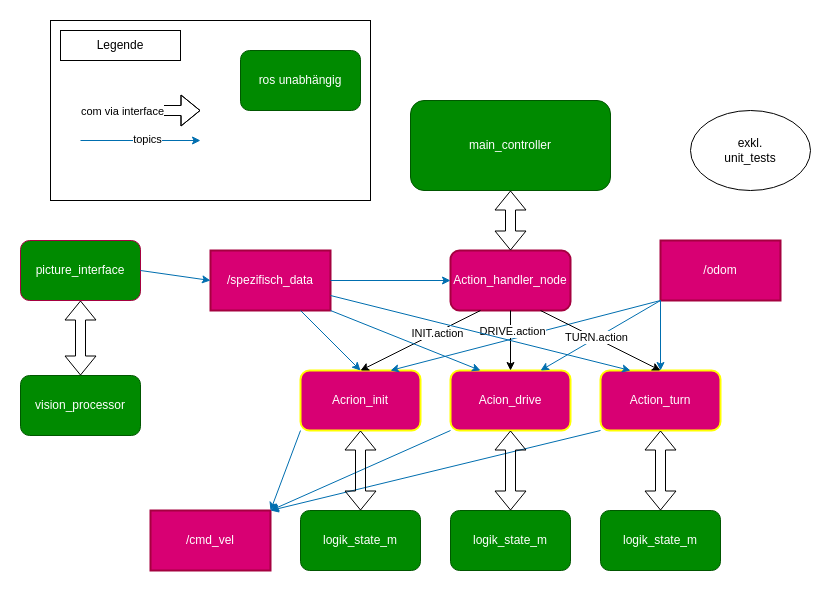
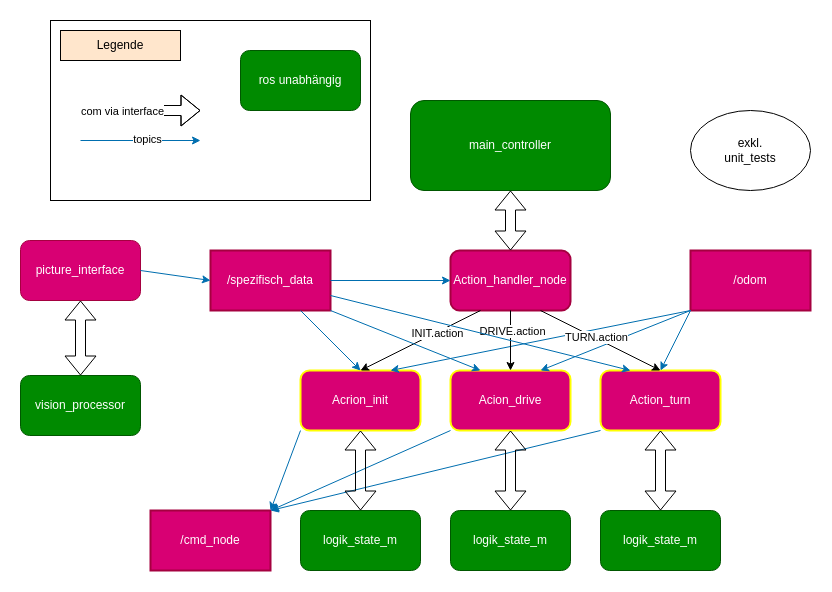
(121, 46) -> (121, 46)
(81, 271) -> (81, 271)
(721, 271) -> (751, 281)
(211, 541) -> (211, 541)
